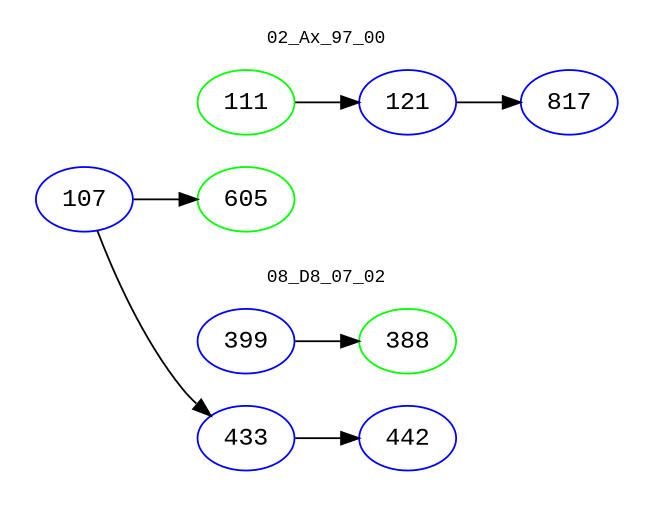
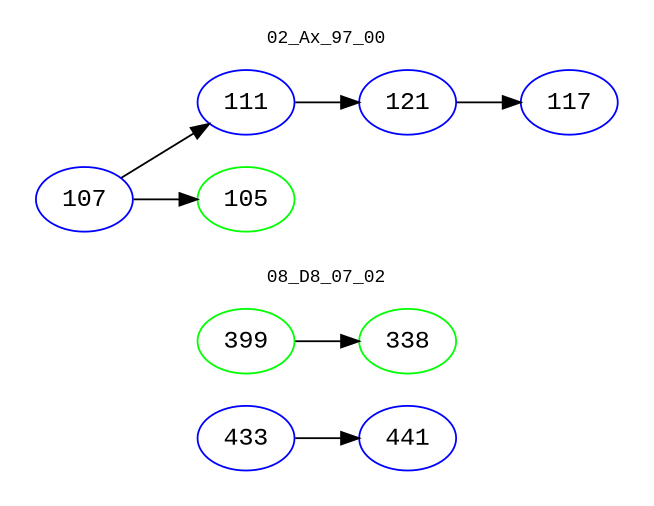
(246, 102) -> (246, 102)
(569, 102) -> (569, 102)
(246, 199) -> (246, 199)
(139, 322) -> (157, 156)
(246, 341) -> (246, 341)
(408, 341) -> (408, 341)
(408, 438) -> (408, 438)
